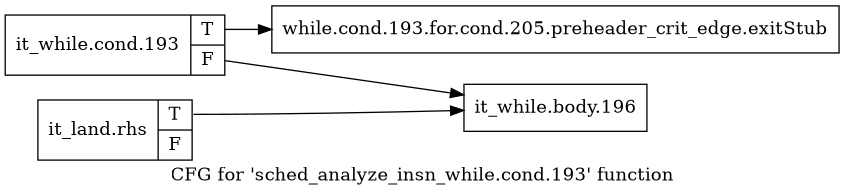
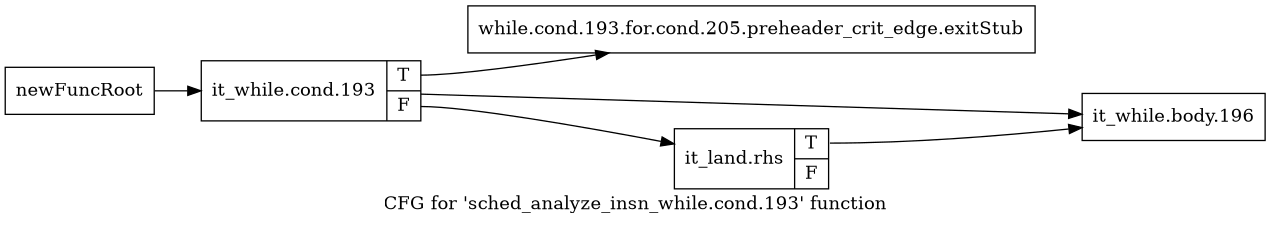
none -> (80, 91)
none -> (541, 120)
